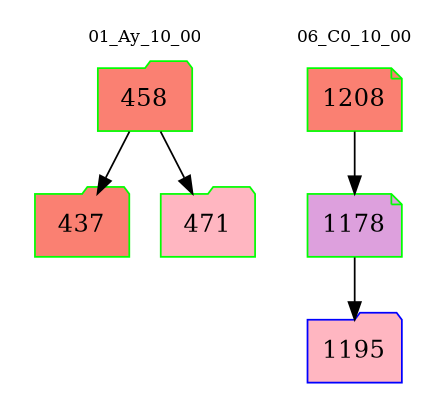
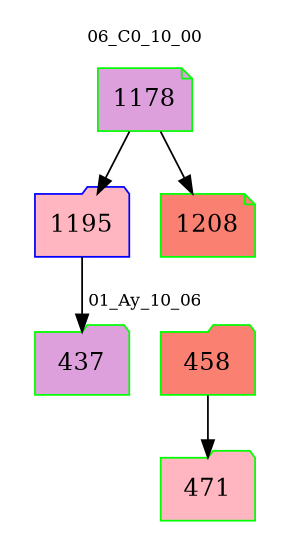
(145, 38) -> (145, 301)
(355, 154) -> (172, 155)
(118, 155) -> (82, 295)
(82, 225) -> (82, 363)
